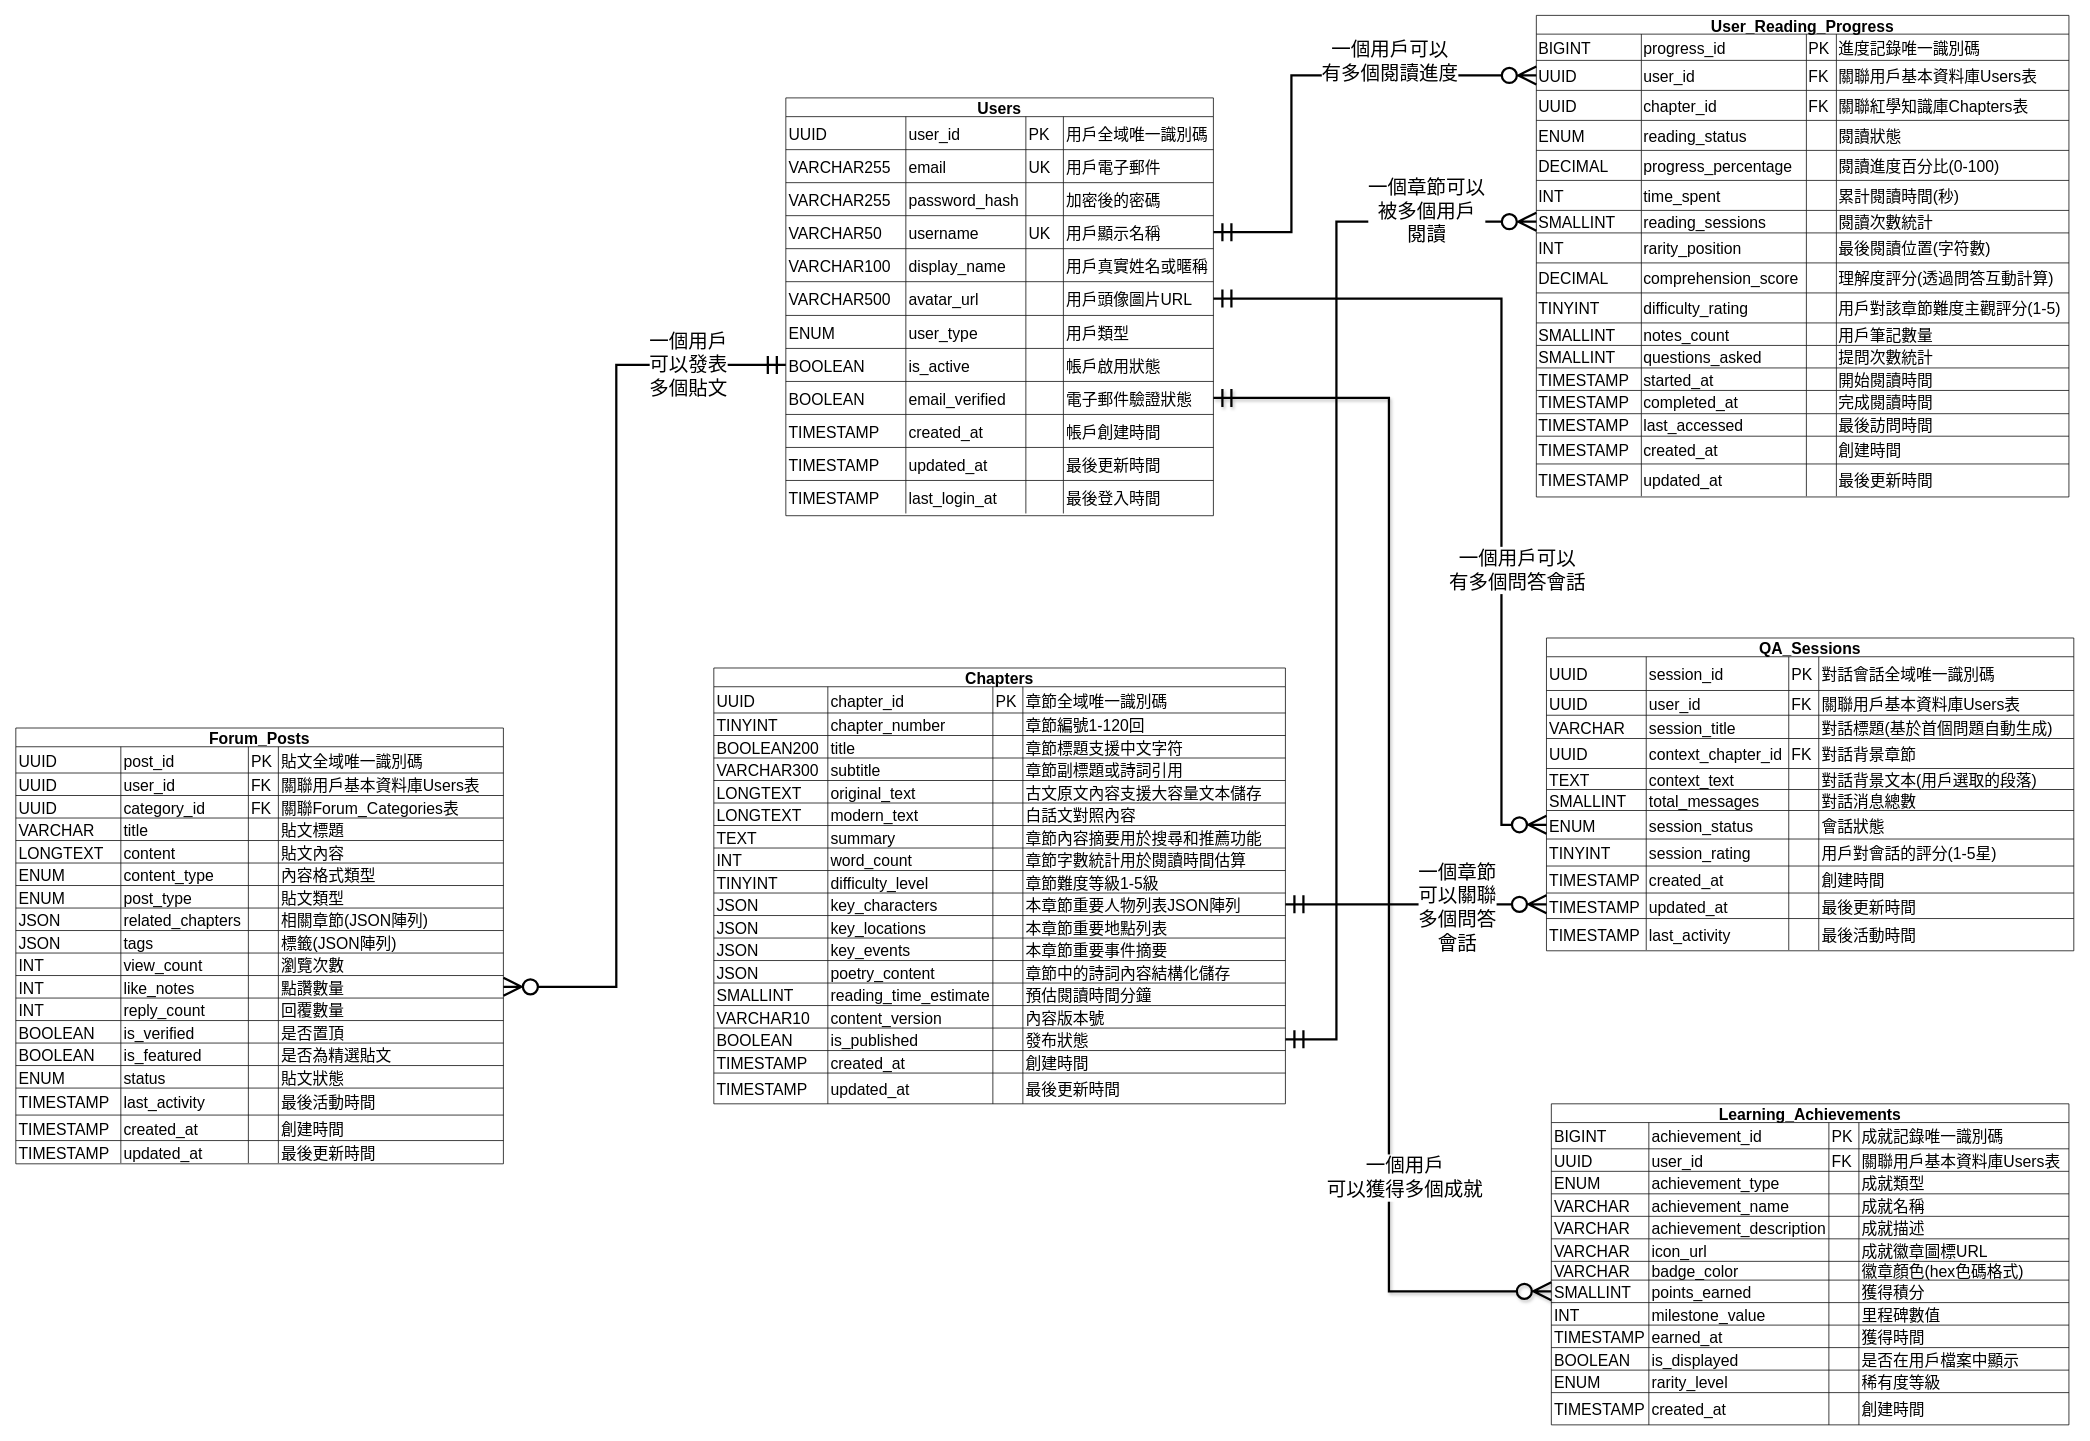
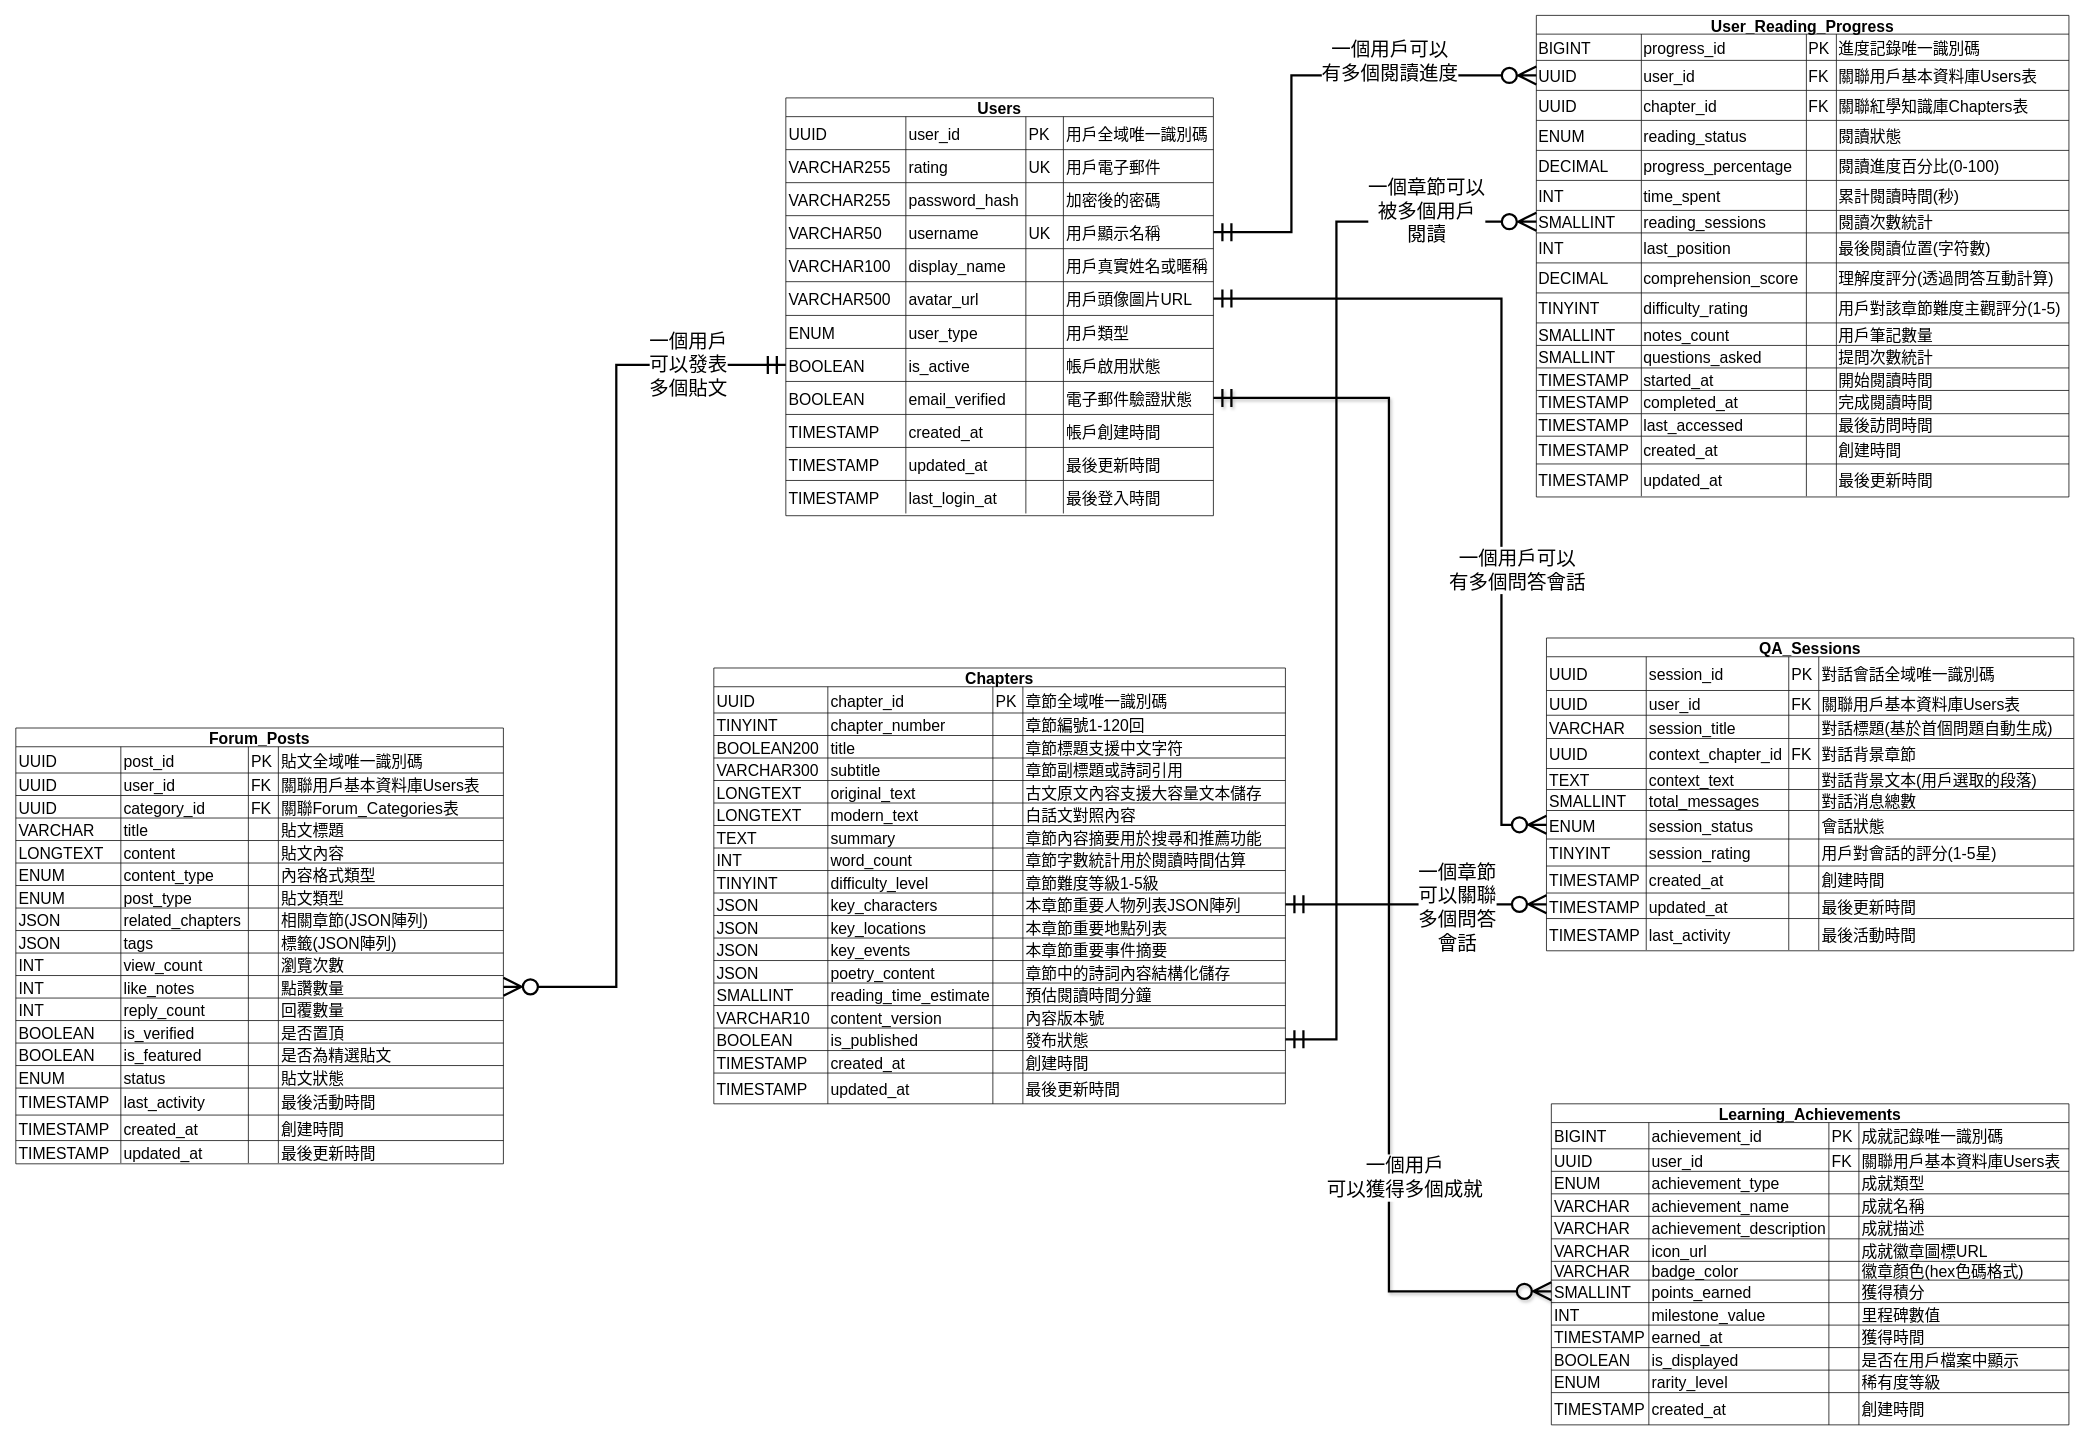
(926, 168) -> (933, 168)
(1703, 249) -> (1694, 249)
